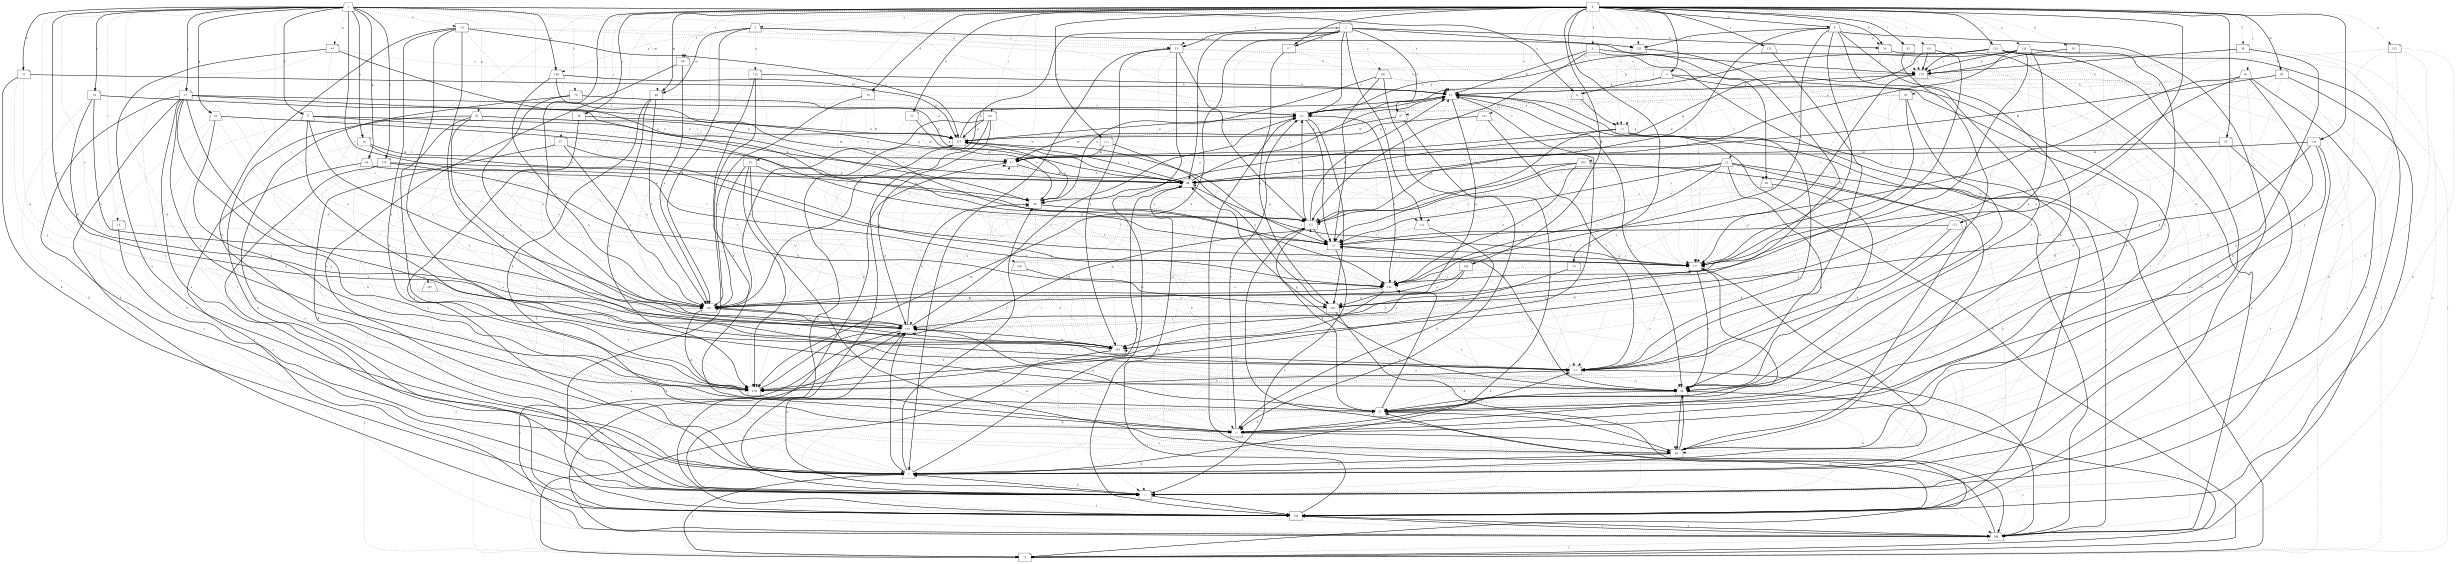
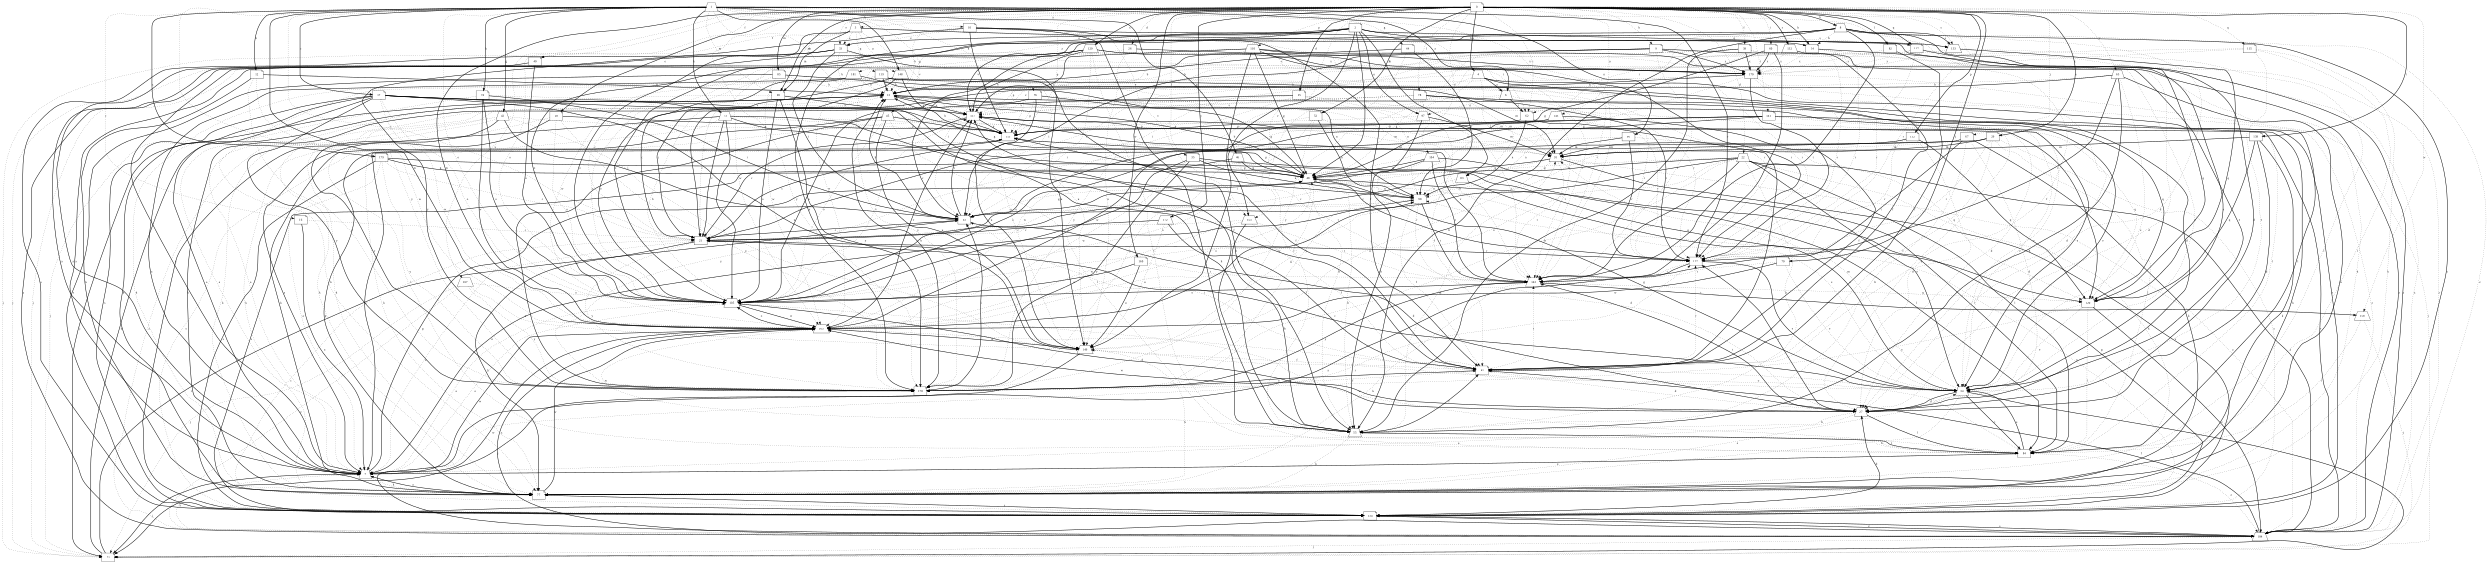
(1194, 283) -> (1947, 309)
(2004, 463) -> (195, 500)
